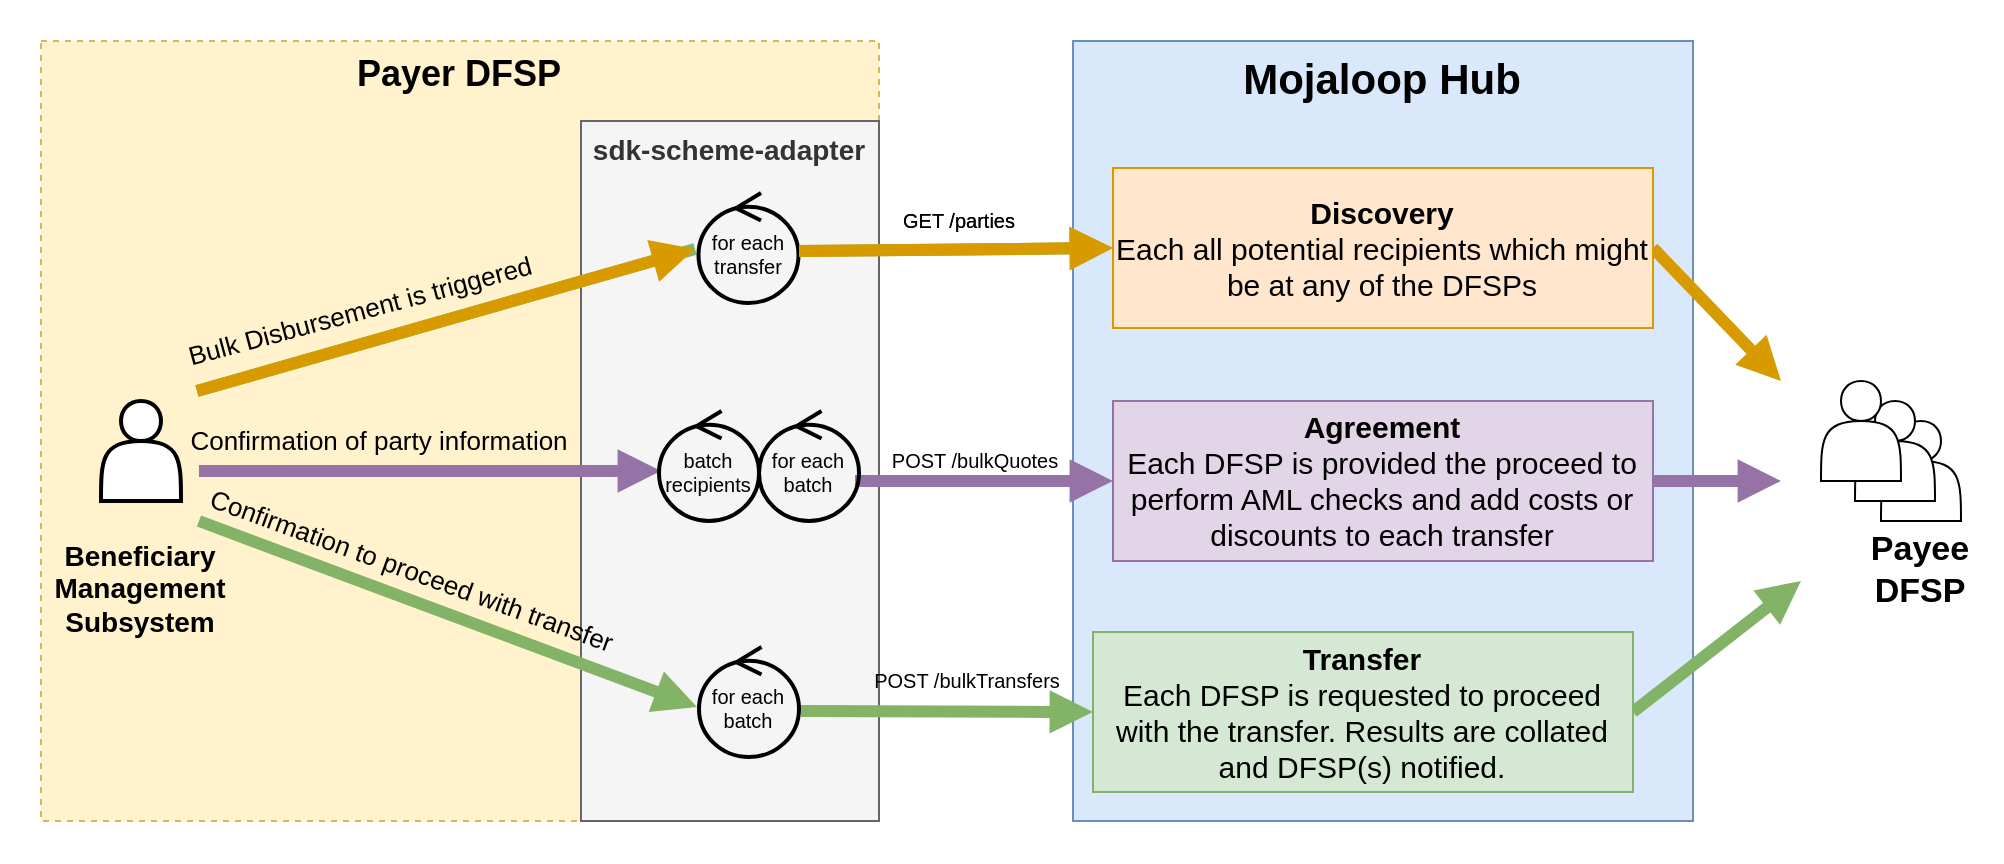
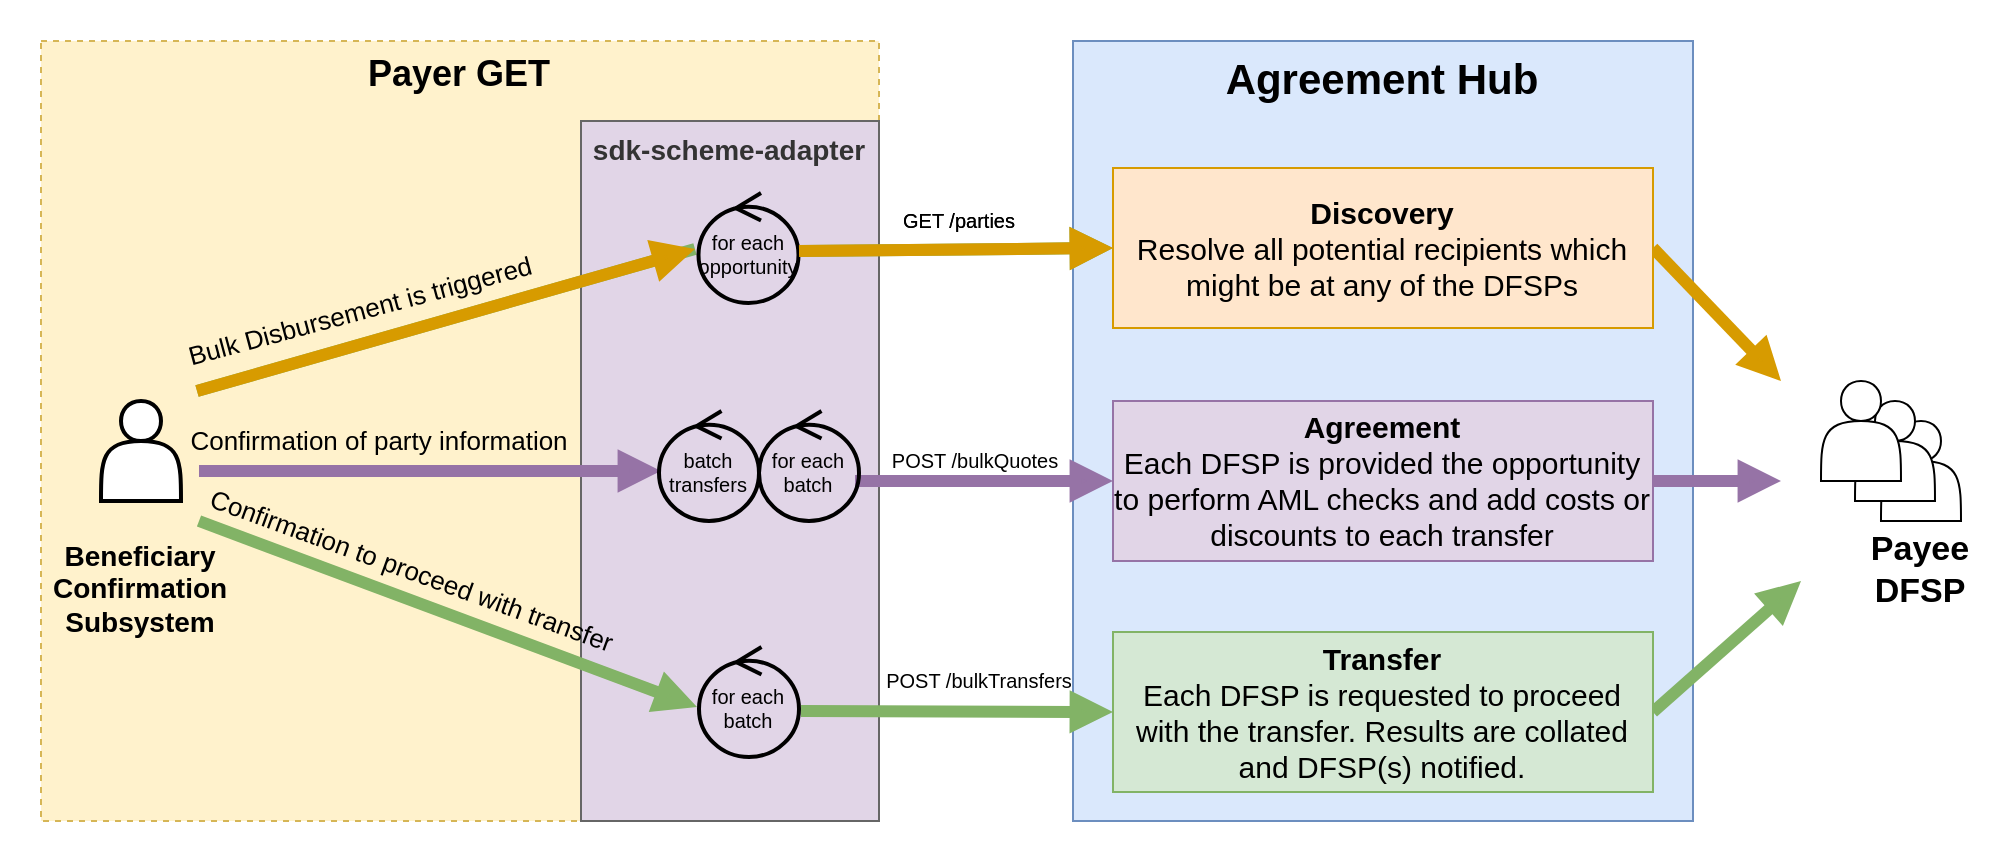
(460, 77) -> (460, 77)
(1383, 80) -> (1383, 80)
(1383, 249) -> (1383, 249)
(749, 255) -> (749, 255)
(730, 471) -> (730, 471)
(709, 473) -> (709, 473)
(1383, 481) -> (1383, 481)
(141, 521) -> (141, 521)
(1363, 712) -> (1383, 712)
